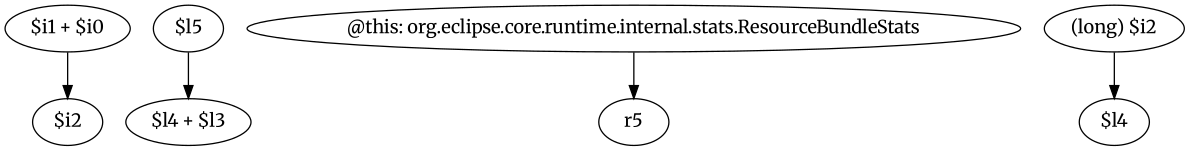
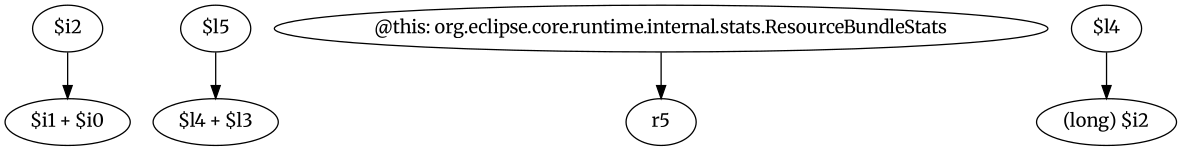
(68, 69) -> (68, 69)
(1114, 69) -> (1107, 69)
